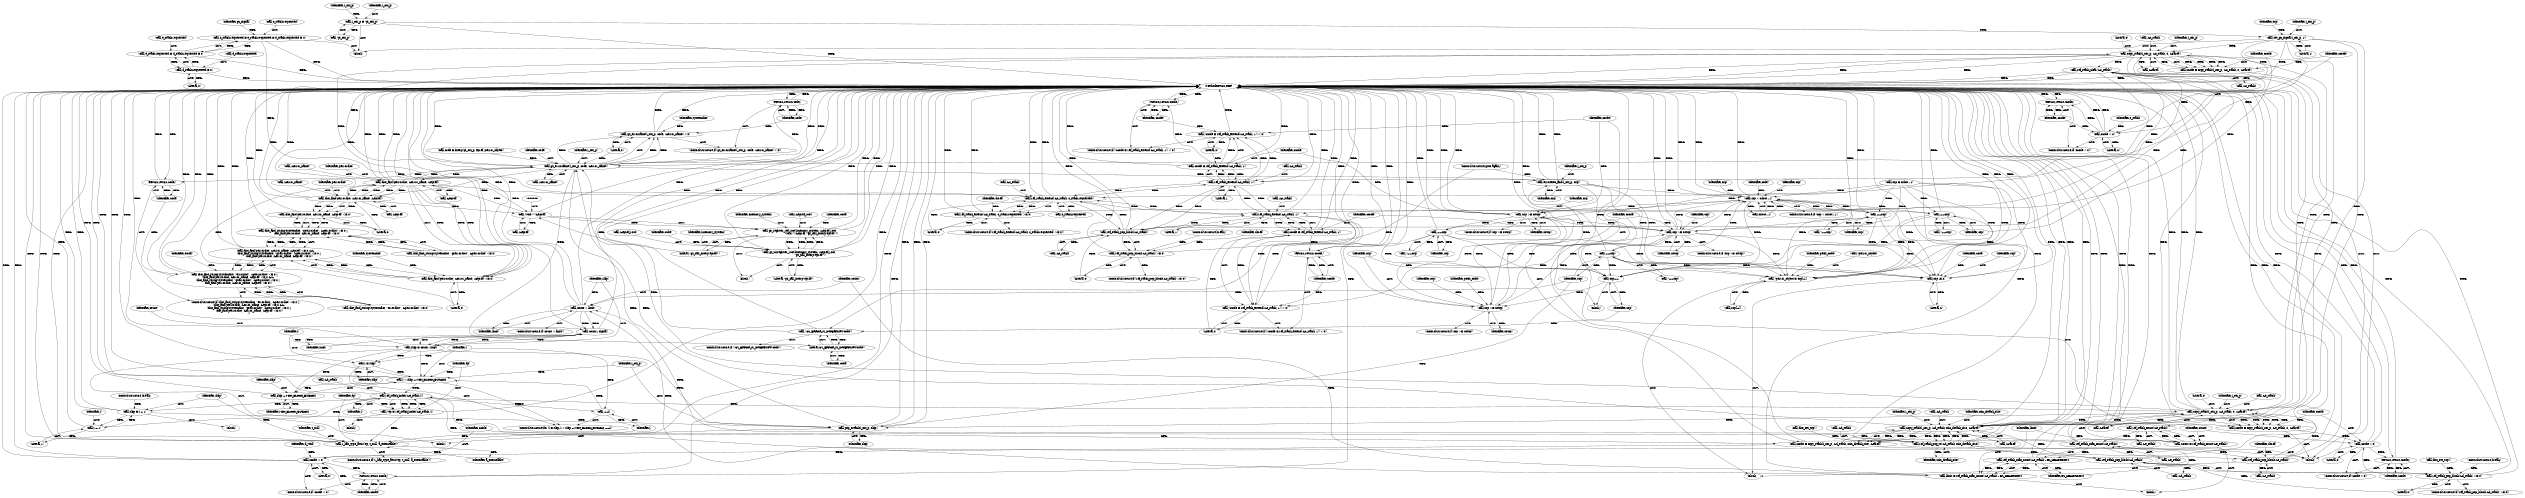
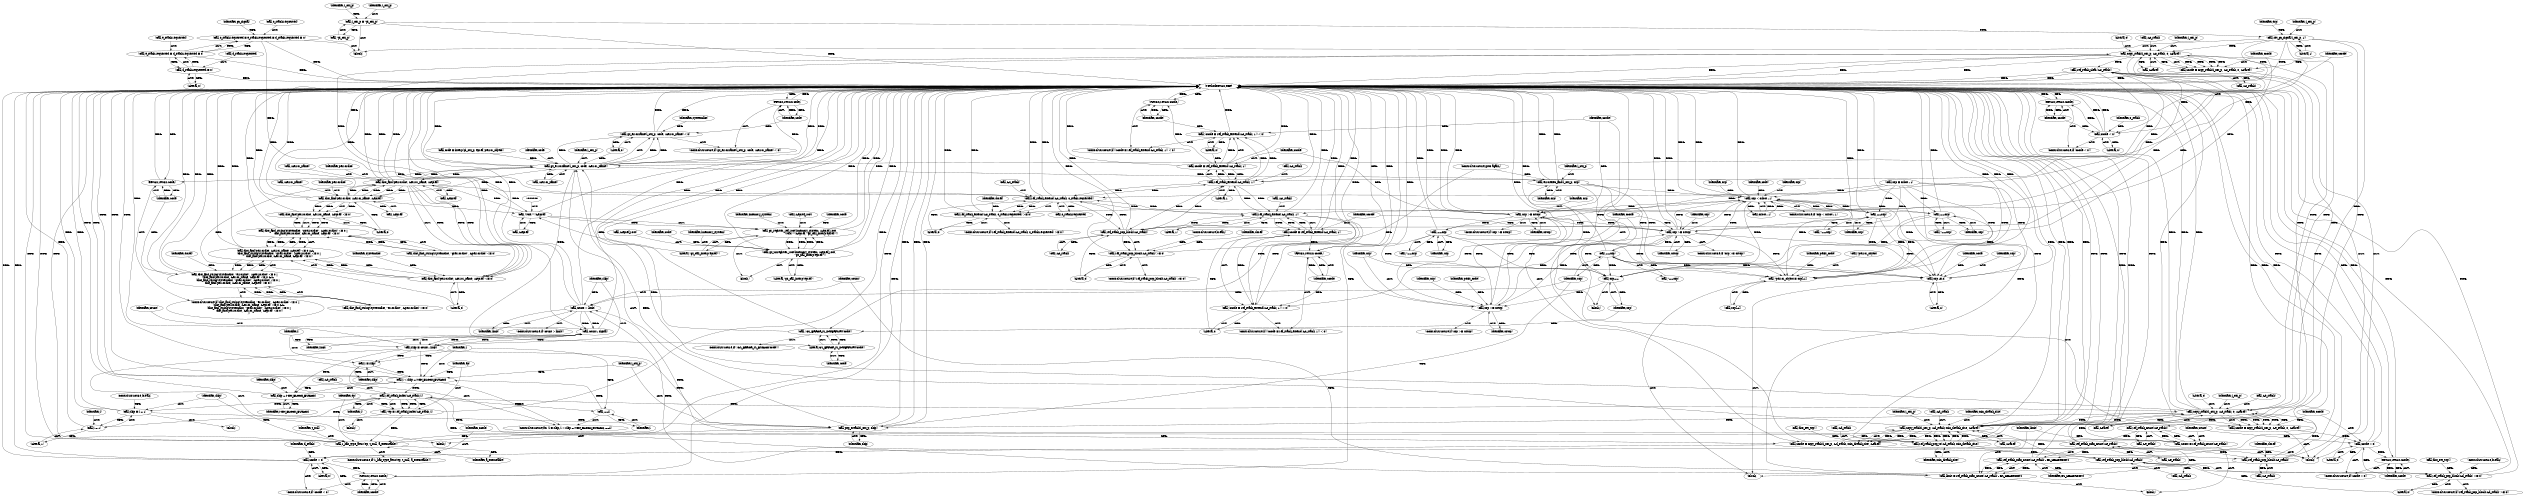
(1145, 265) -> (1145, 265)
(634, 308) -> (634, 308)
(744, 348) -> (744, 348)
(278, 404) -> (278, 404)
(132, 420) -> (132, 420)
(2083, 428) -> (2083, 428)
(302, 444) -> (302, 444)
(438, 452) -> (438, 452)
